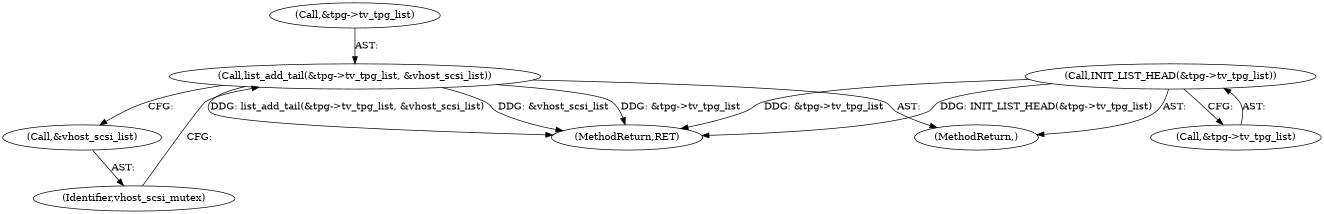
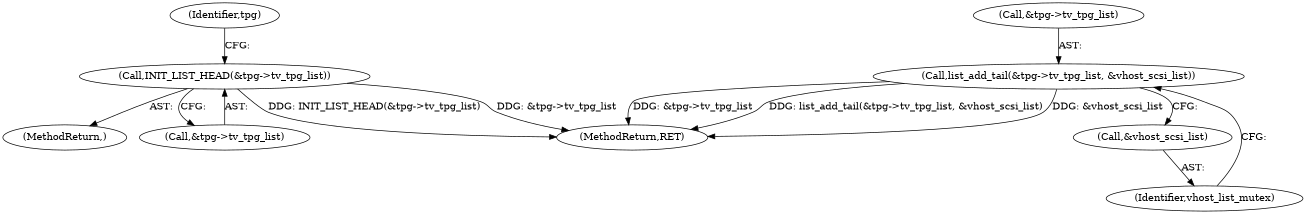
none -> (225, 15)
(735, 87) -> none
(134, 198) -> (1205, 198)
